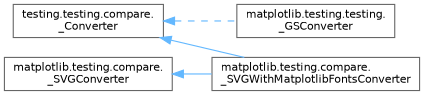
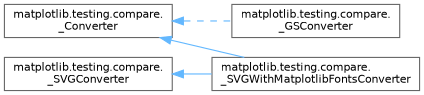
(88, 21) -> (88, 21)
(316, 21) -> (316, 21)
